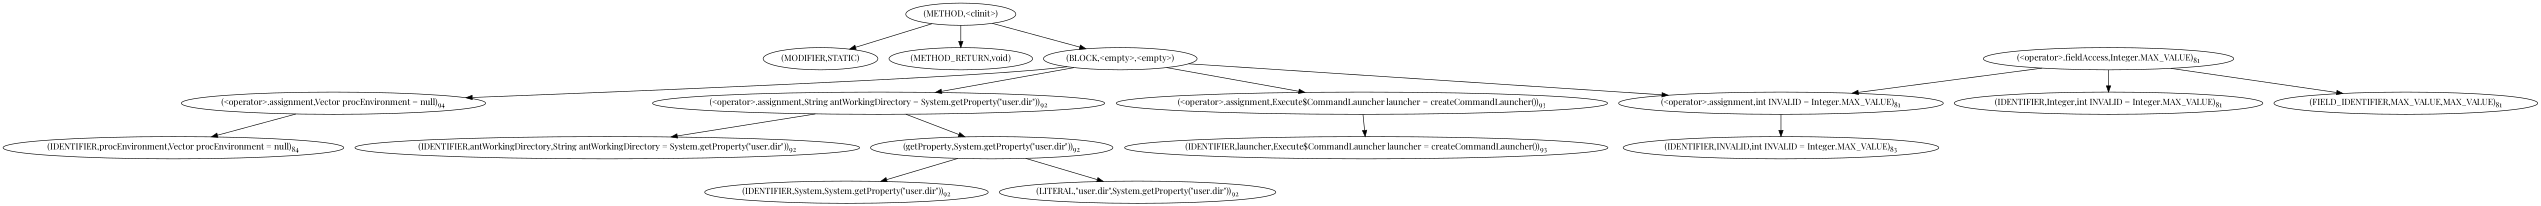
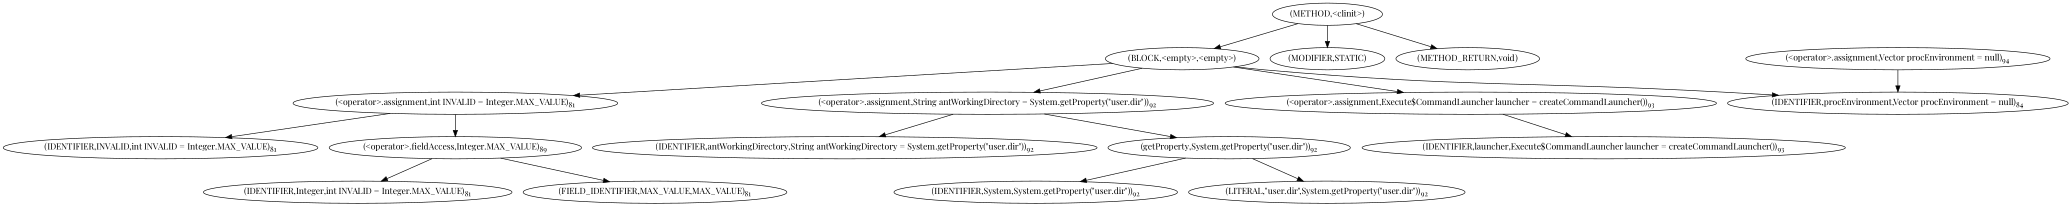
(2197, 58) -> (543, 147)
(1950, 80) -> (455, 122)
(770, 85) -> (1504, 84)
(1894, 147) -> (273, 147)
